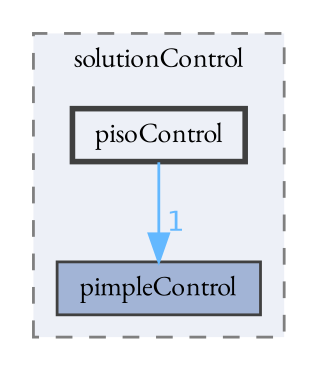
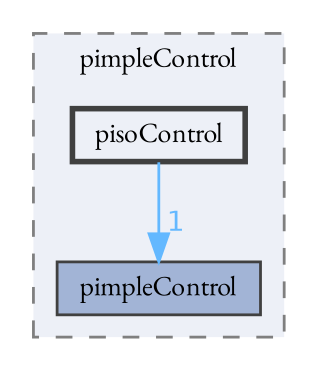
(159, 60) -> (159, 60)
